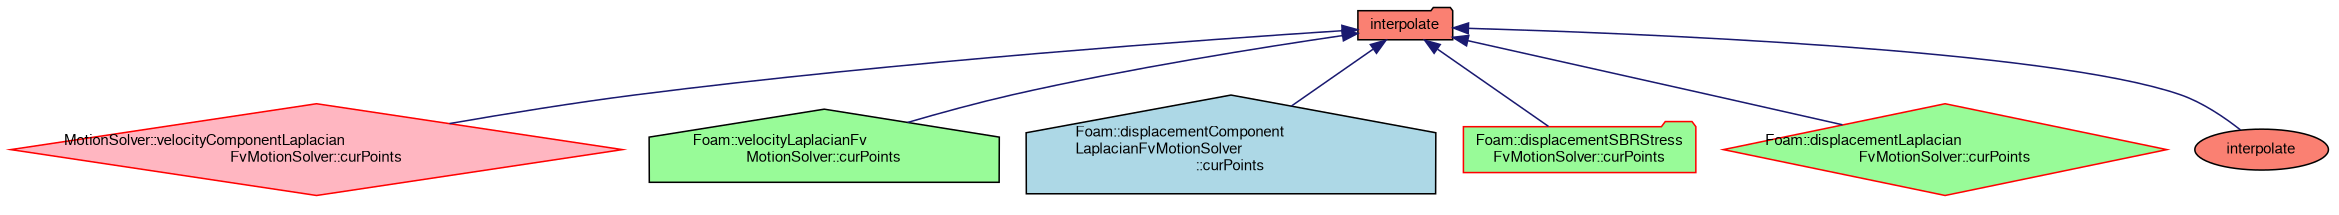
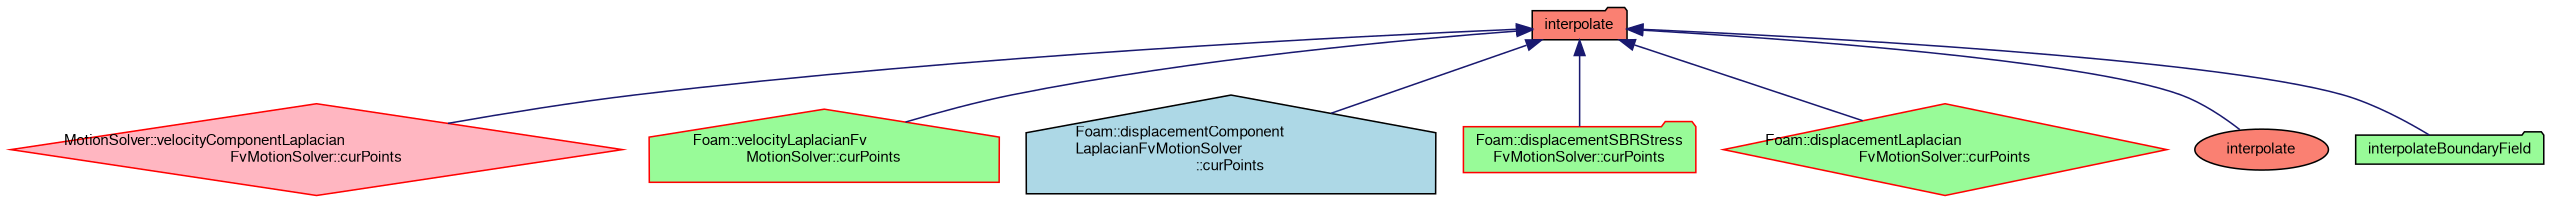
(824, 150) -> (824, 150)
none -> (2450, 150)
